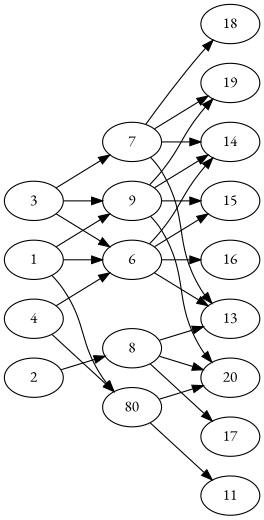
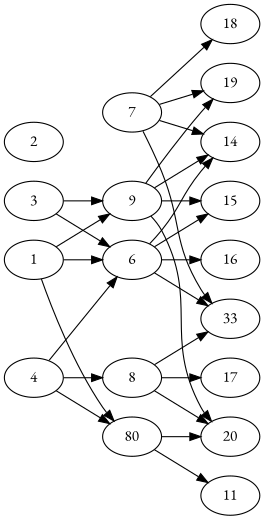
(78, 174) -> none
(230, 319) -> (230, 319)
(75, 365) -> (77, 378)
